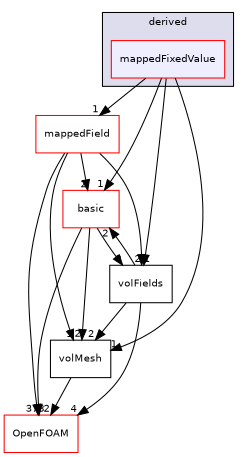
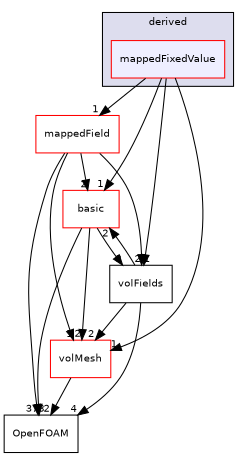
(81, 359) -> (81, 359)
(41, 434) -> (41, 434)
